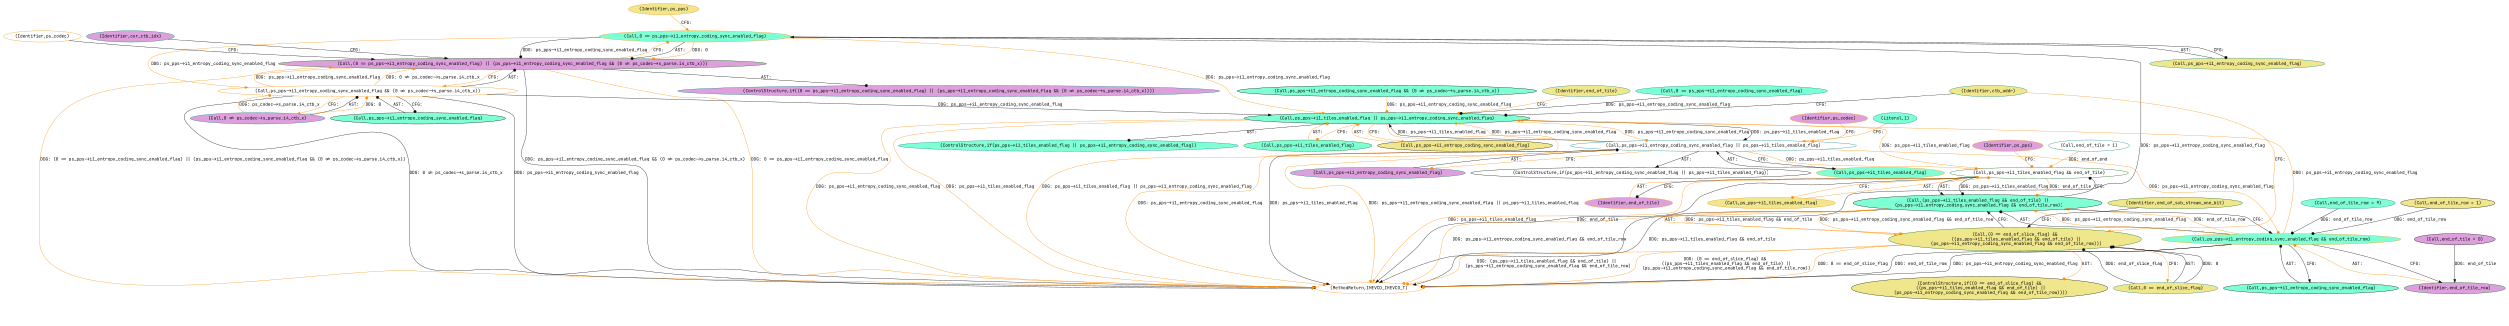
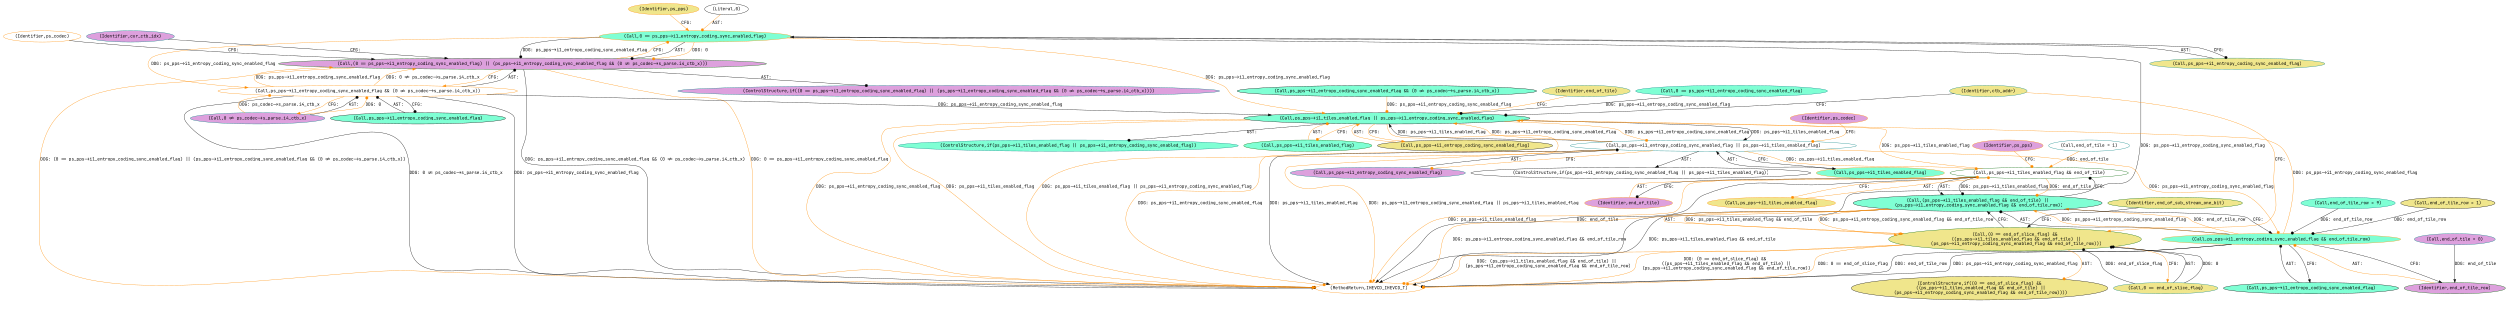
none -> (726, 9)
(1895, 118) -> none
(2088, 159) -> (2088, 159)
(2455, 239) -> (2455, 239)
